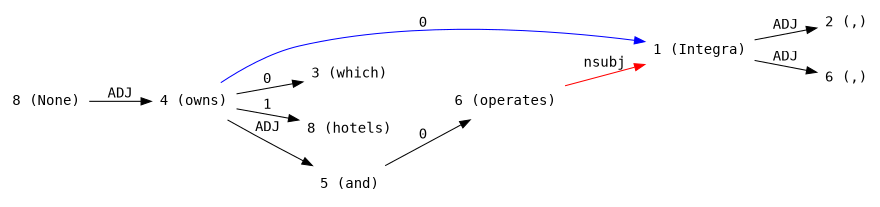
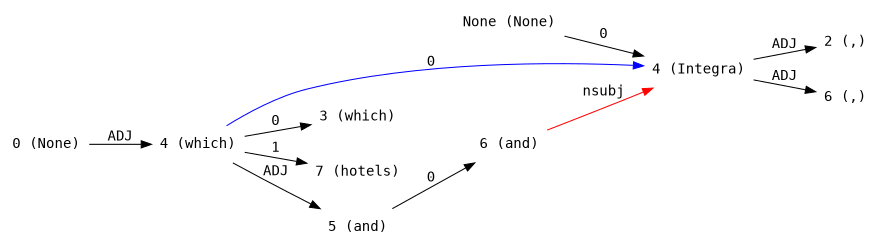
none -> (509, 23)
(700, 50) -> (699, 70)
(47, 101) -> (47, 144)
(194, 101) -> (198, 144)
(506, 101) -> (509, 144)
(350, 129) -> (358, 172)
